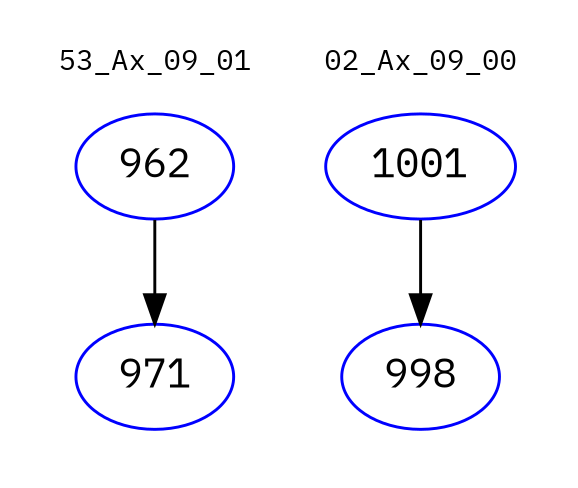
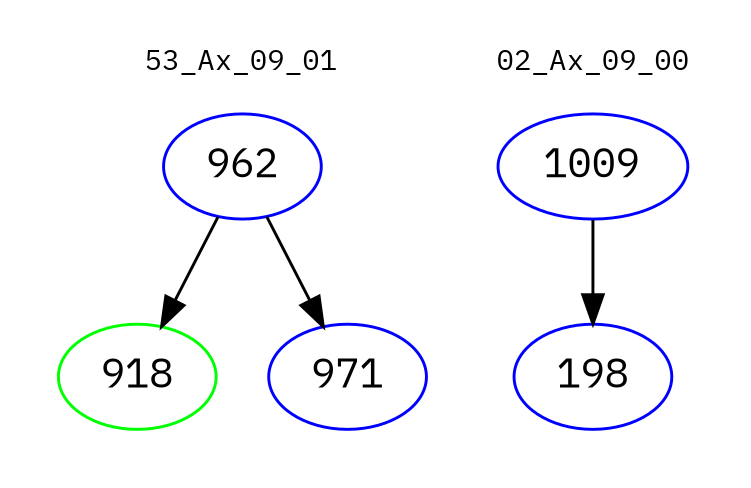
(421, 166) -> (593, 166)
none -> (137, 377)
(421, 377) -> (593, 377)
